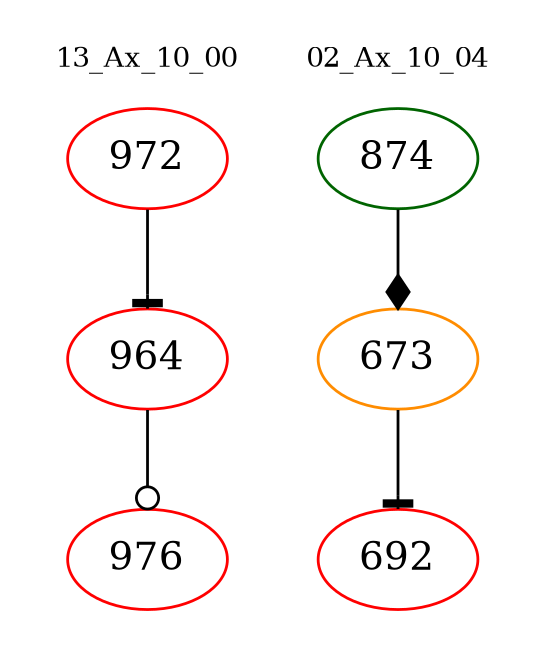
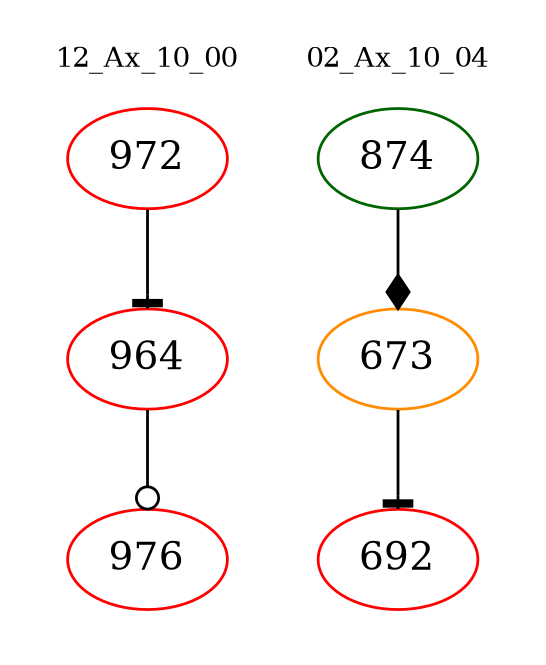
(148, 60) -> (148, 60)
